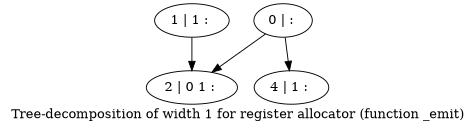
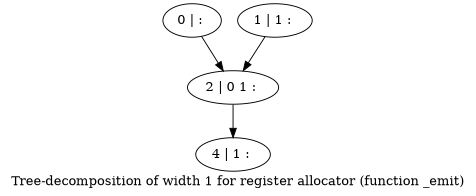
(287, 49) -> (233, 116)
